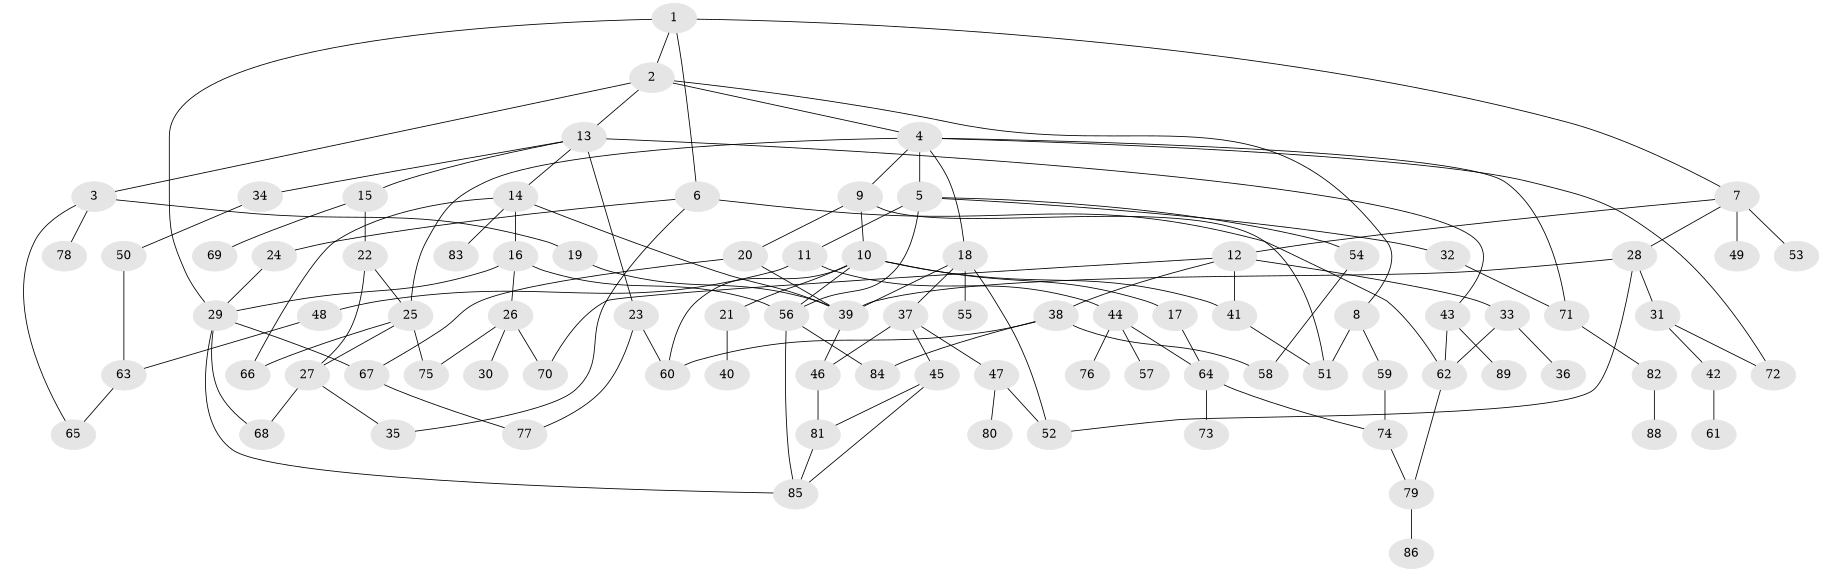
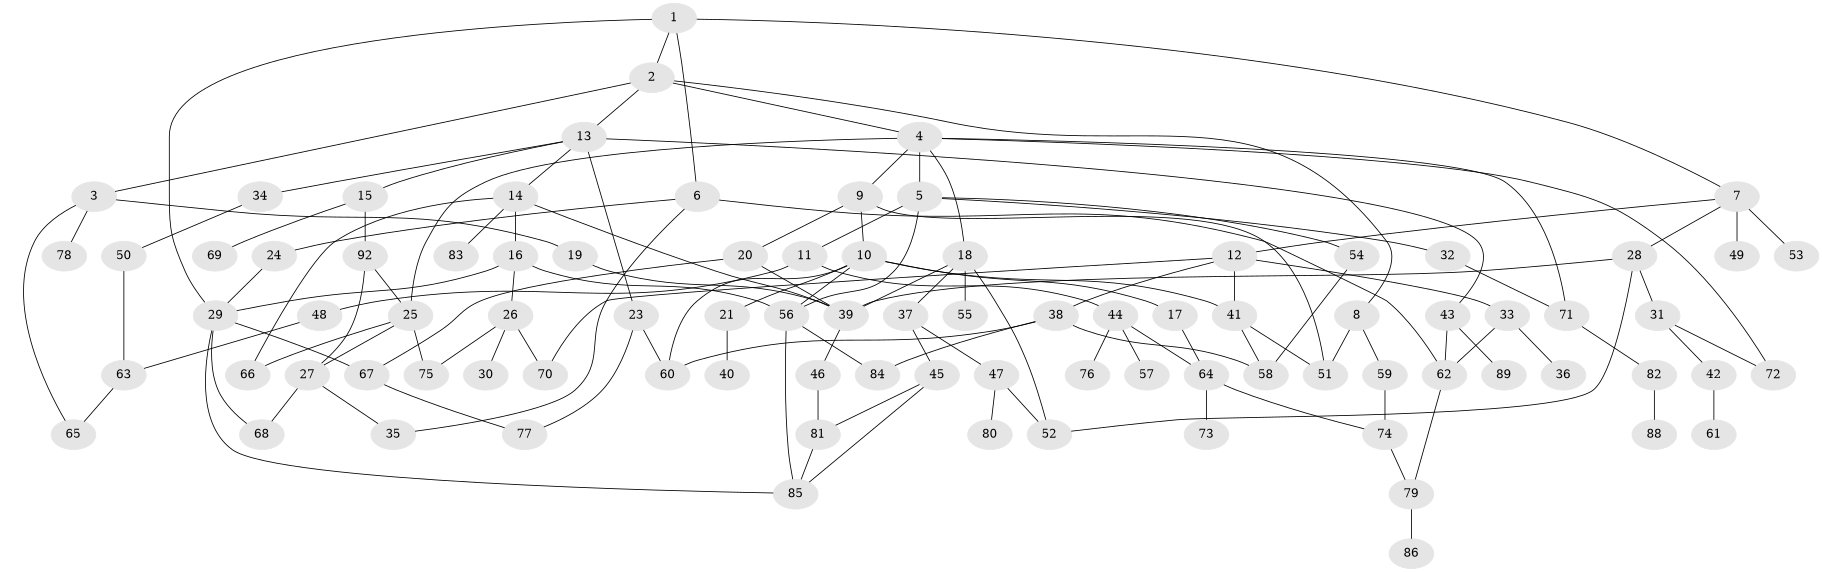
(365, 256) -> (365, 256)
(862, 345) -> none
none -> (1250, 345)
